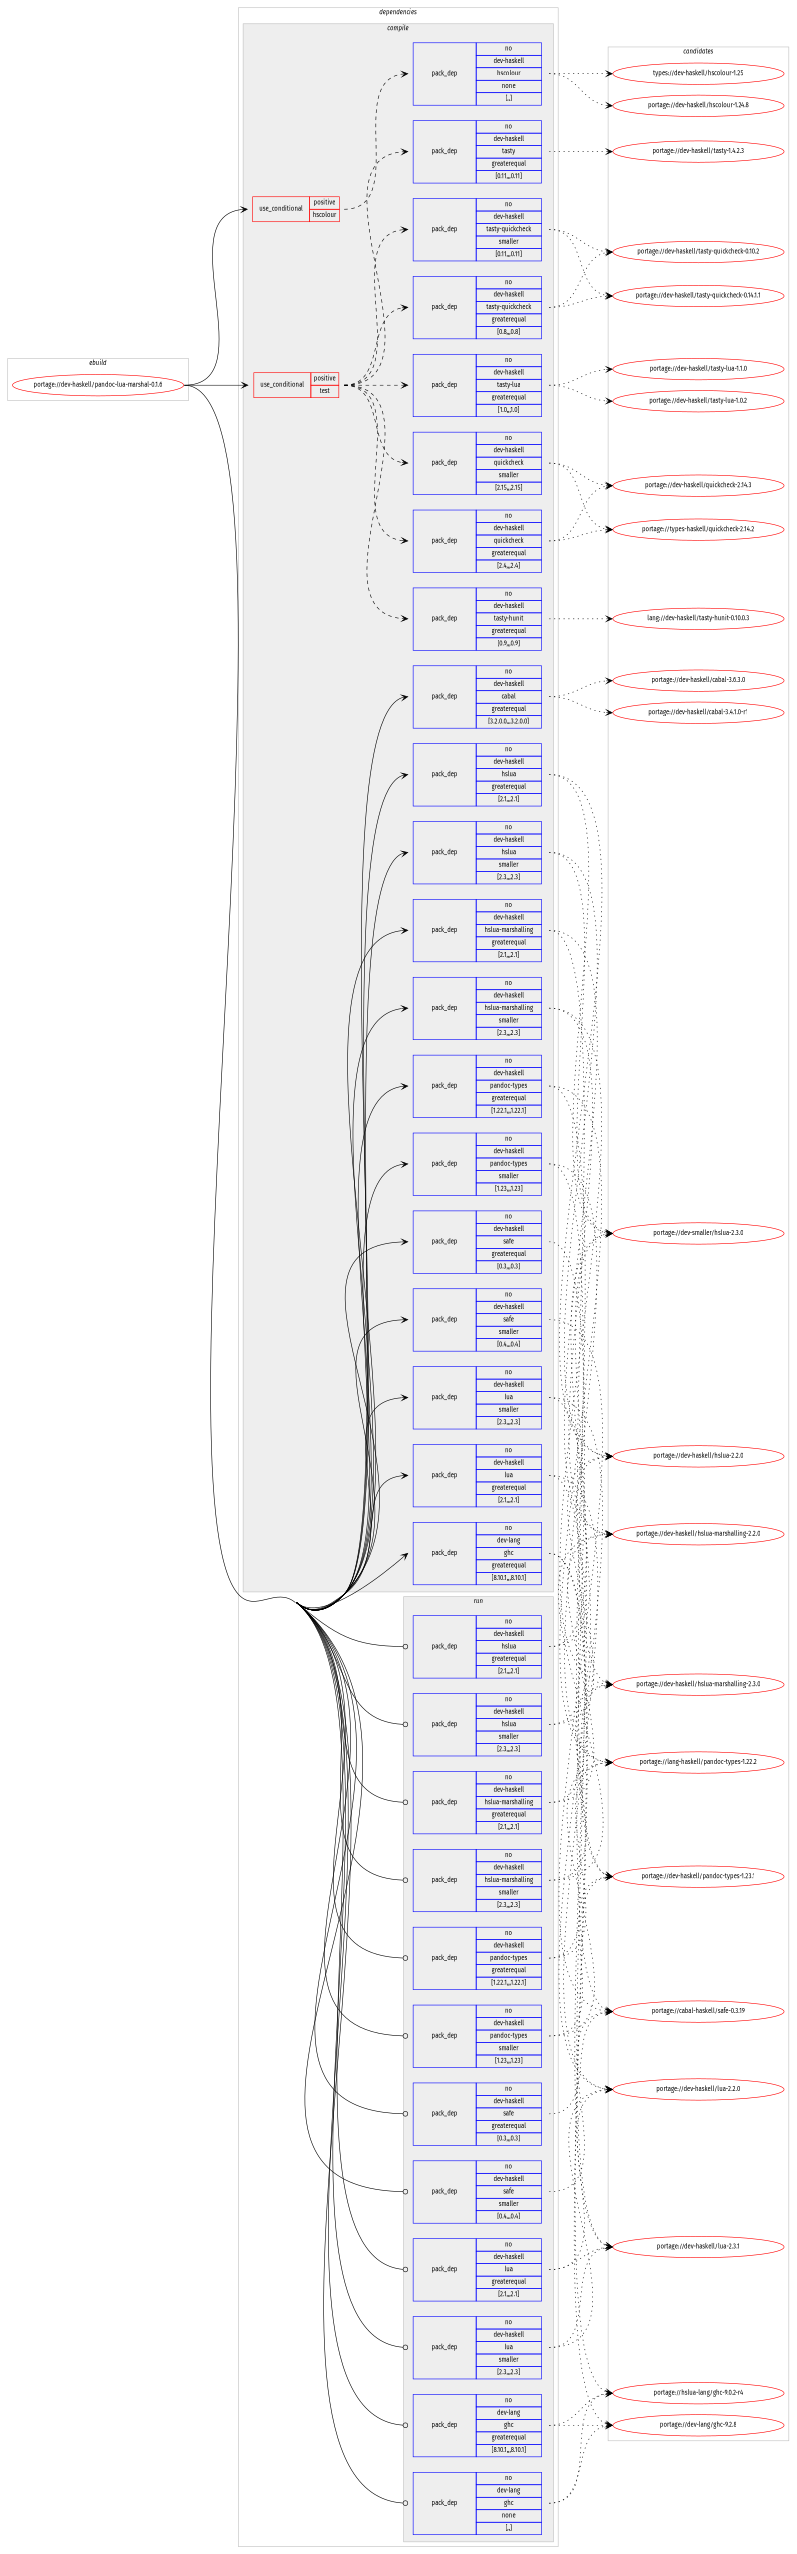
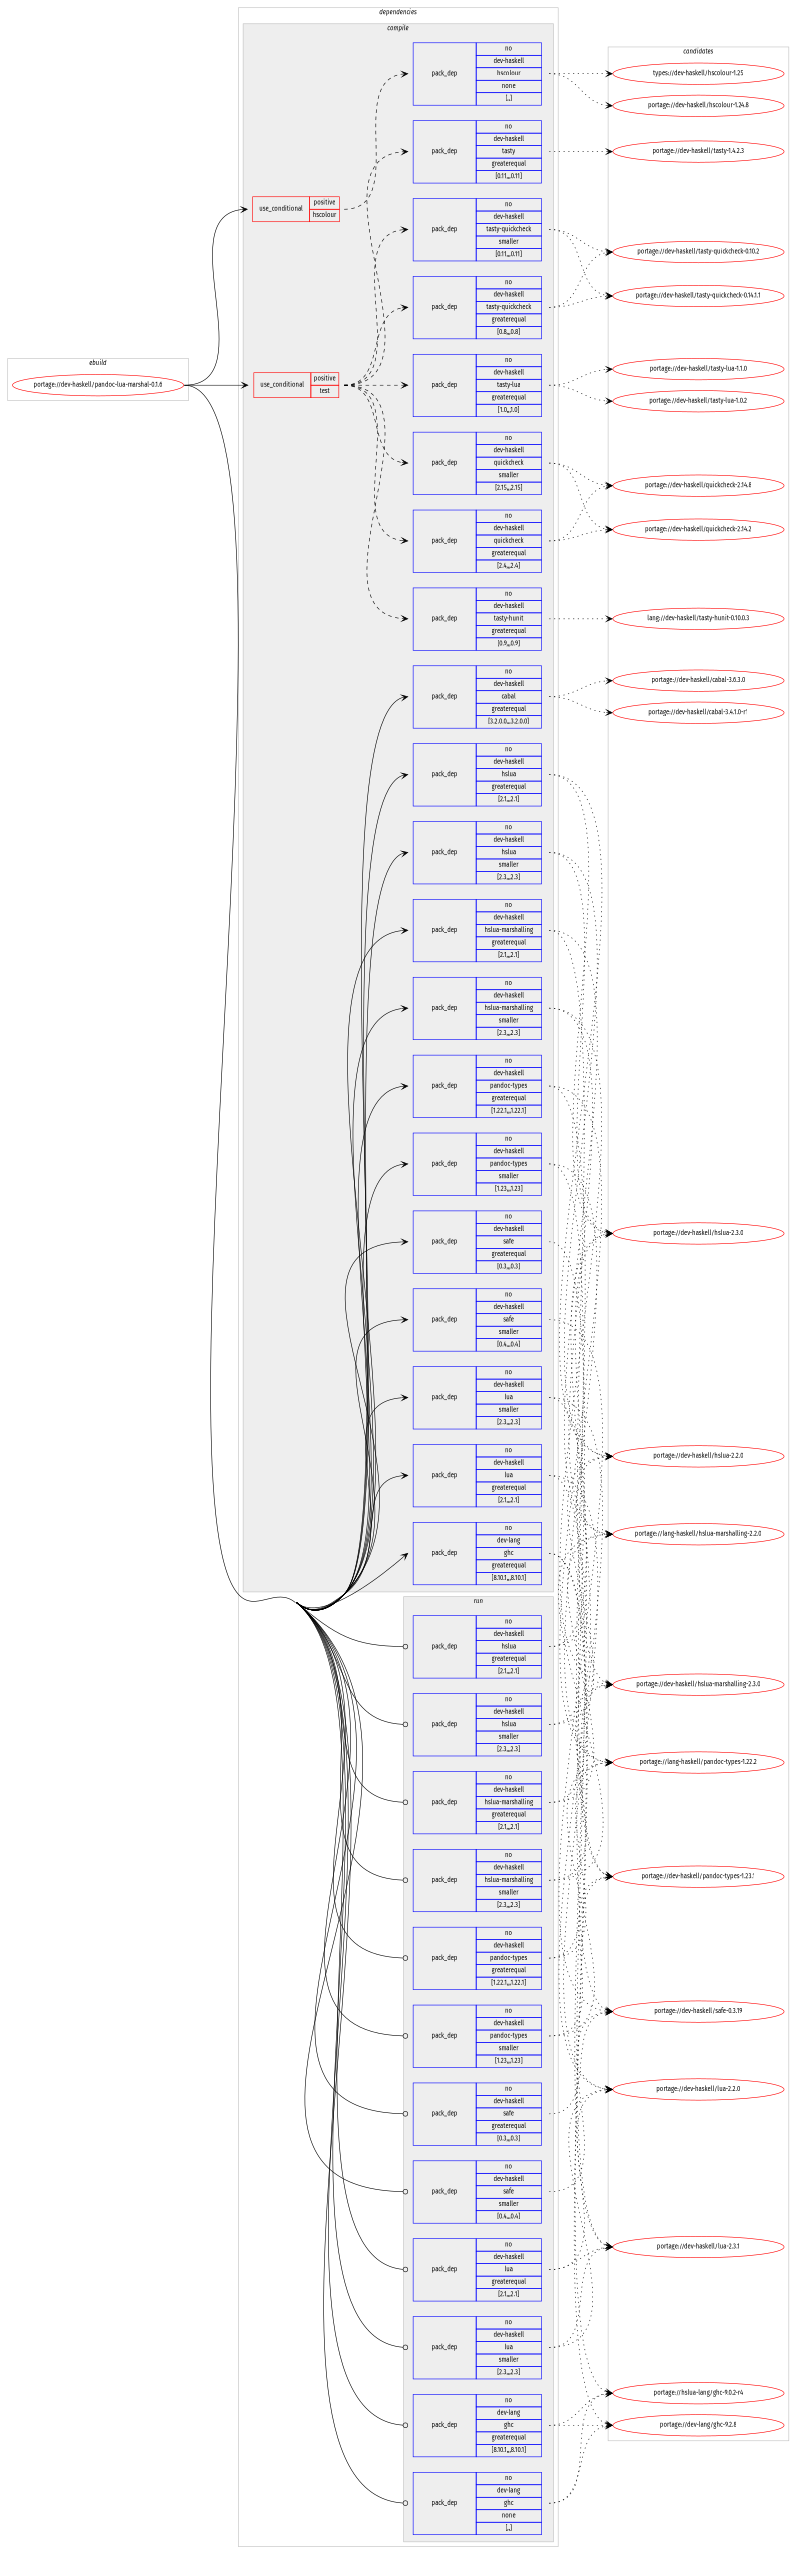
(698, 486) -> (698, 486)
(698, 530) -> (698, 530)
(698, 1233) -> (698, 1233)
(698, 1534) -> (698, 1534)
(698, 2012) -> (698, 2012)
